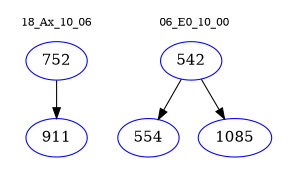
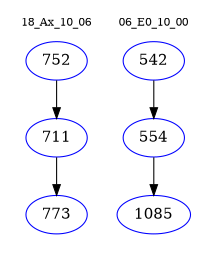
(210, 94) -> (154, 171)
(57, 138) -> (57, 138)
none -> (57, 215)
